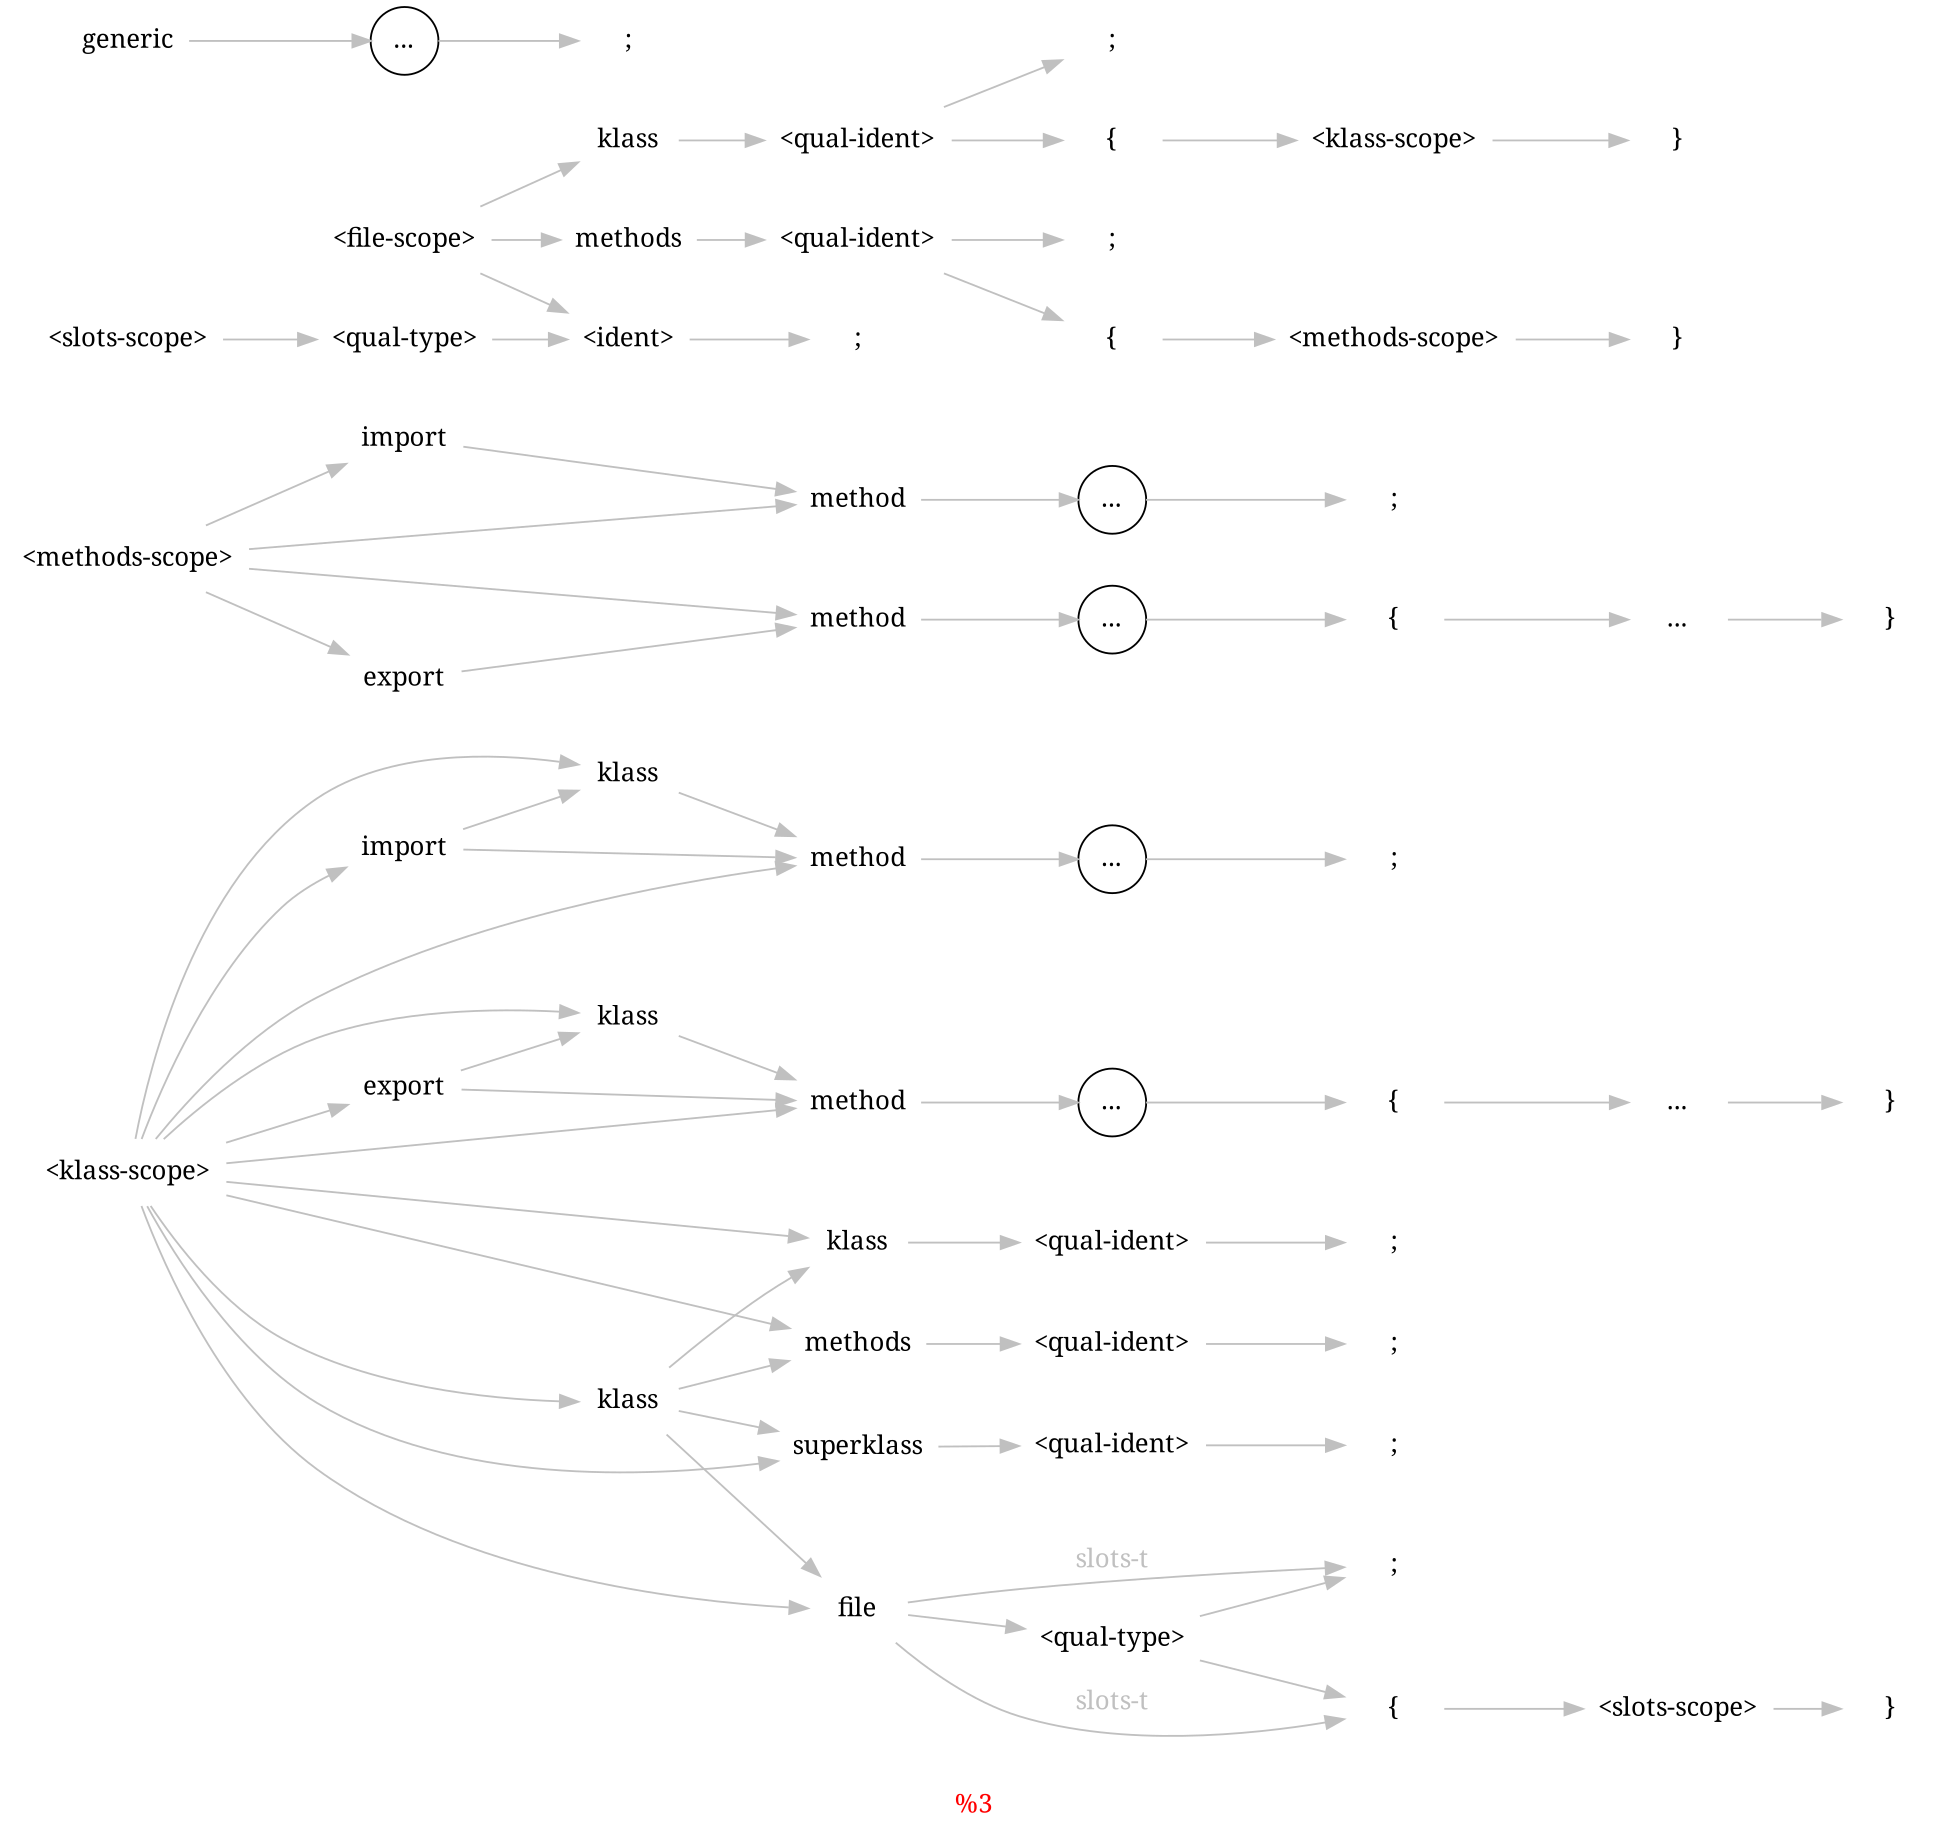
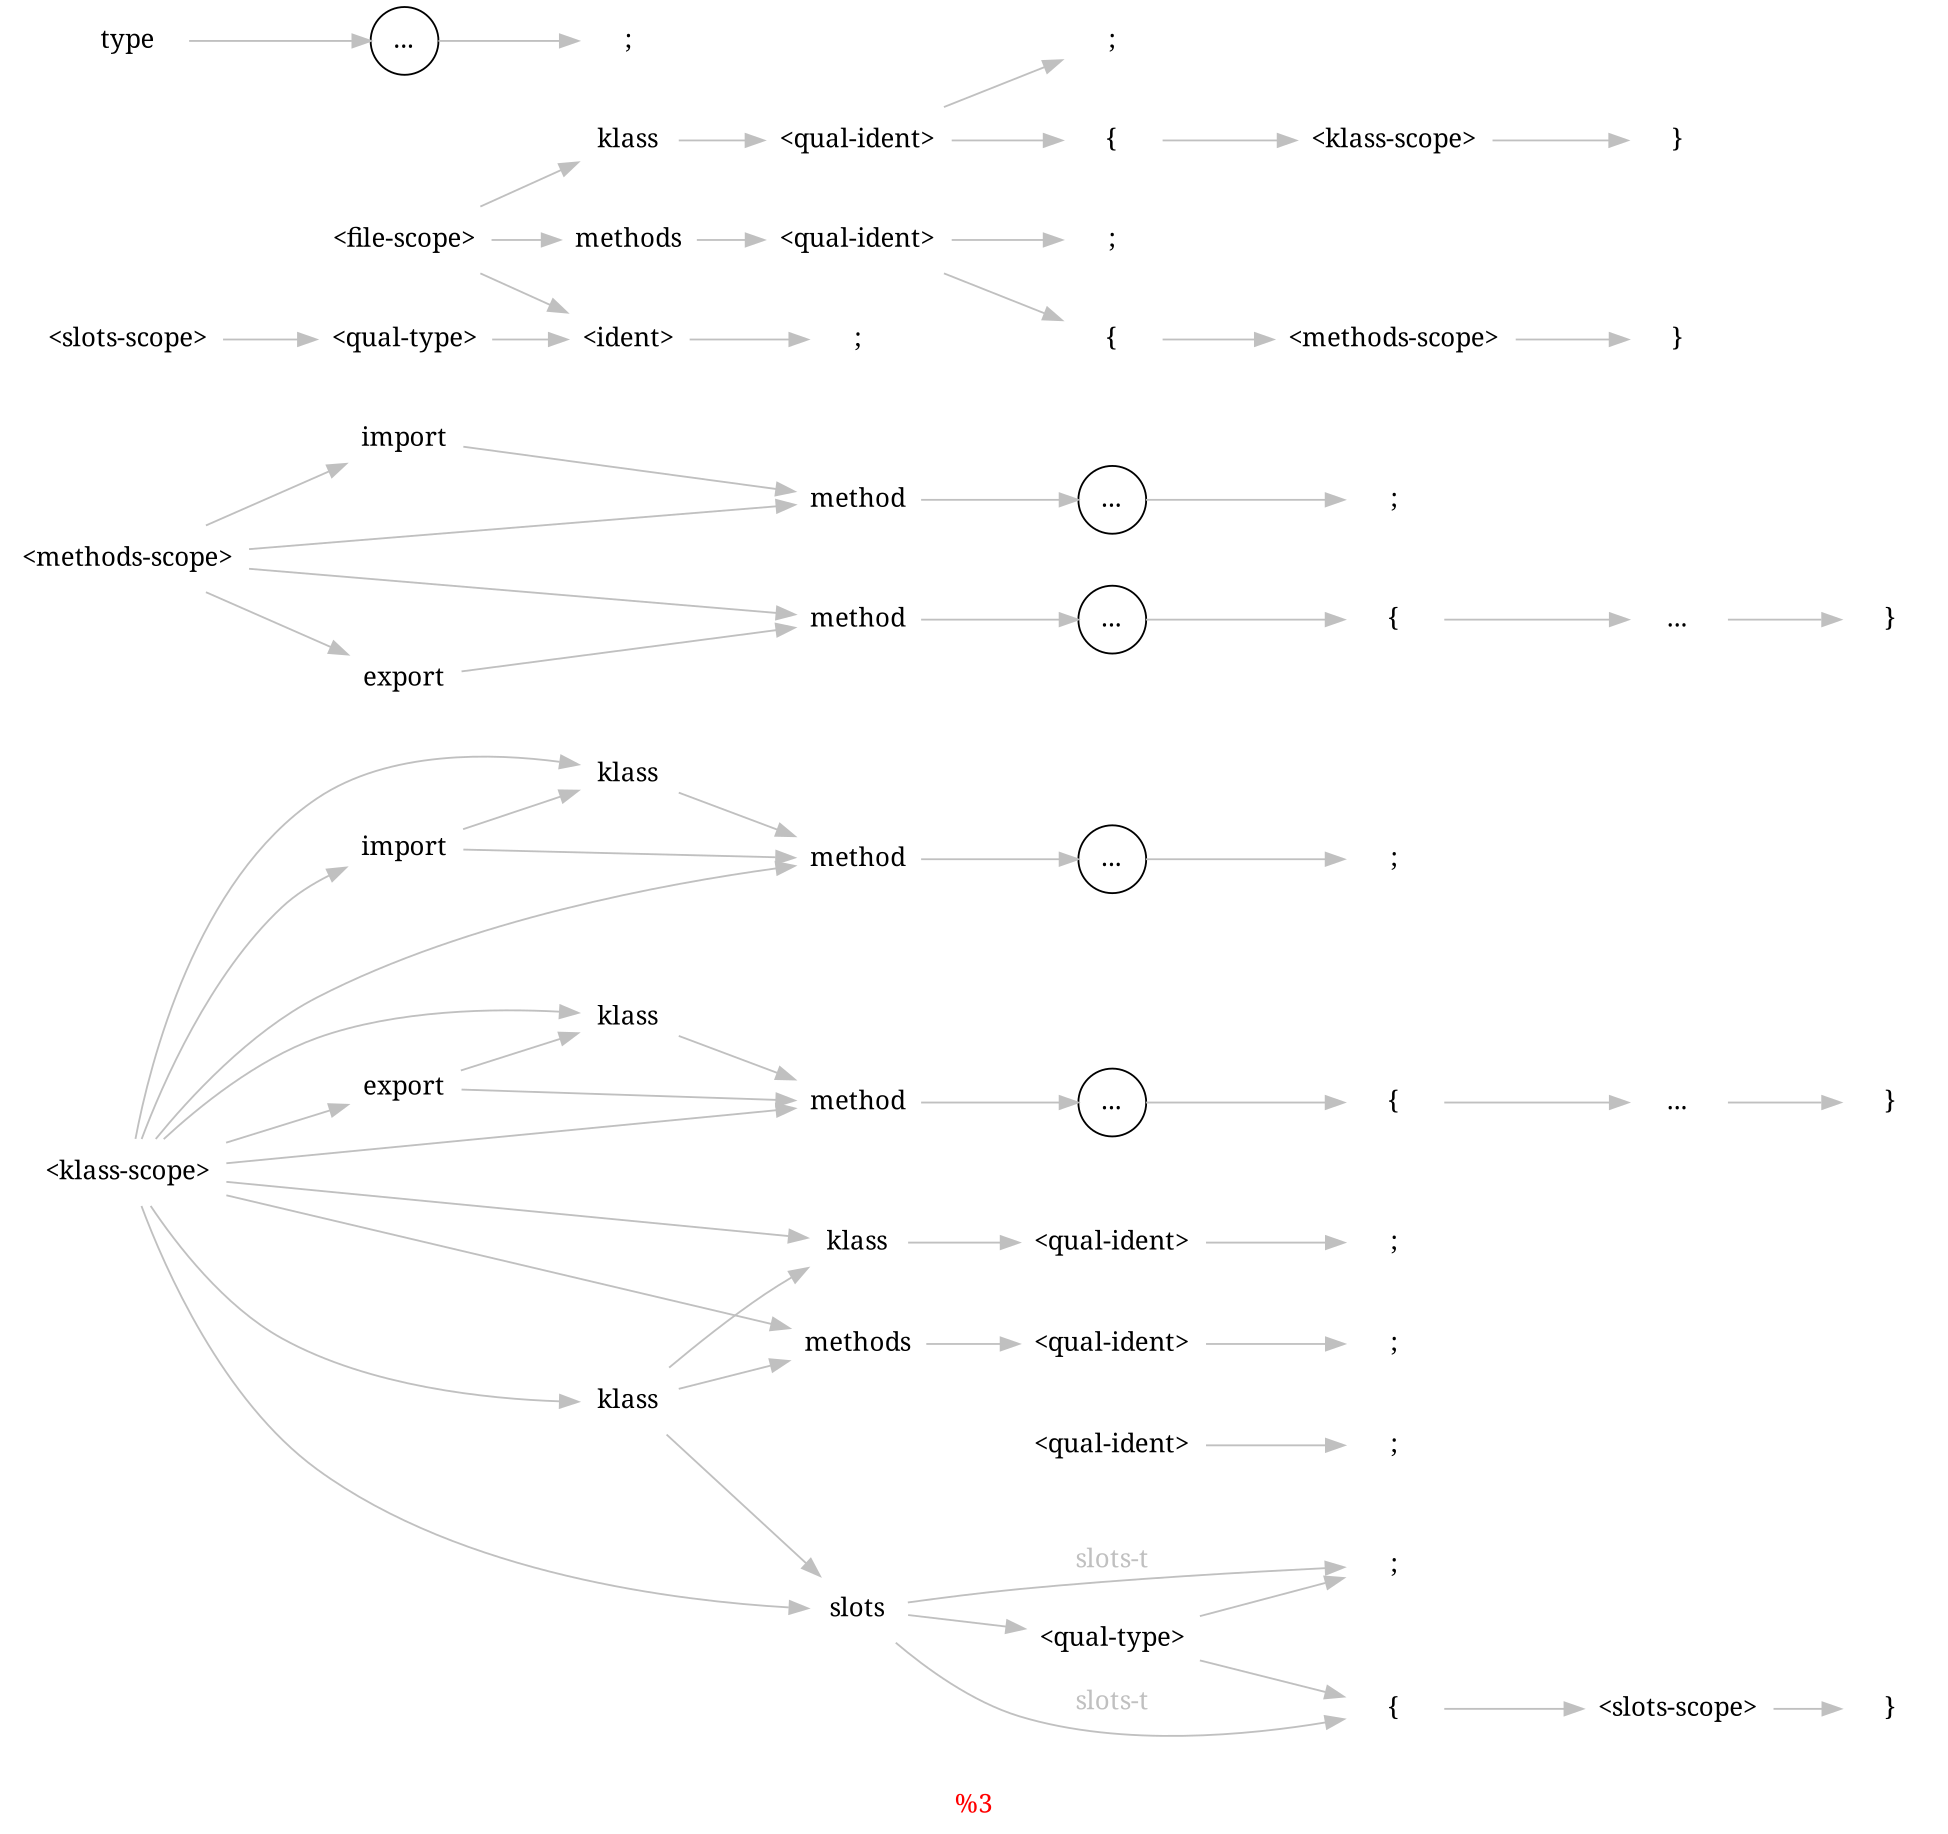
(128, 41) -> (128, 41)
(858, 1447) -> none
(858, 1609) -> (858, 1609)
